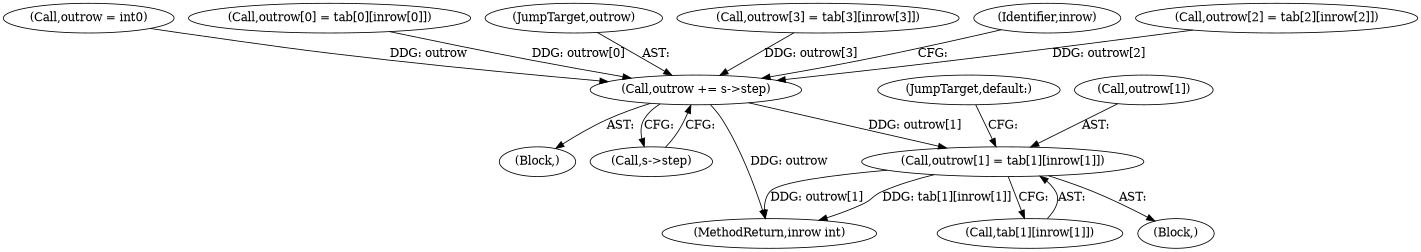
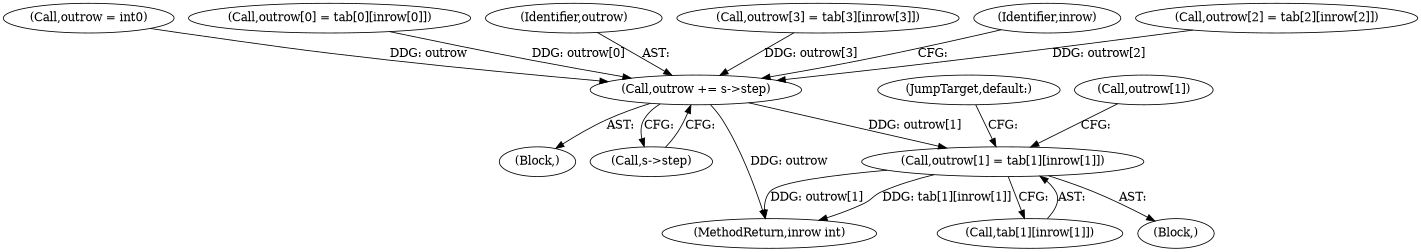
(574, 18) -> (574, 18)
(1098, 126) -> (1098, 126)
